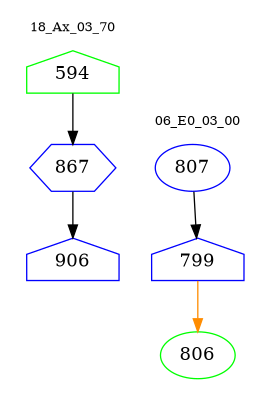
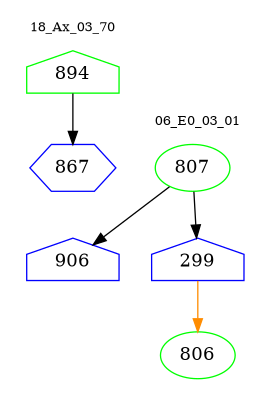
(73, 74) -> (73, 74)
(198, 122) -> (198, 122)
(193, 168) -> (193, 168)
(73, 208) -> (150, 202)
(198, 262) -> (198, 262)
